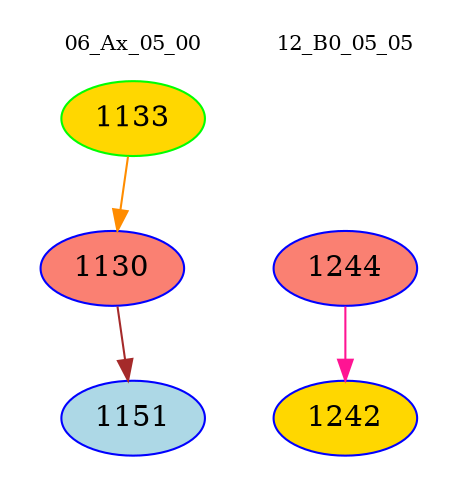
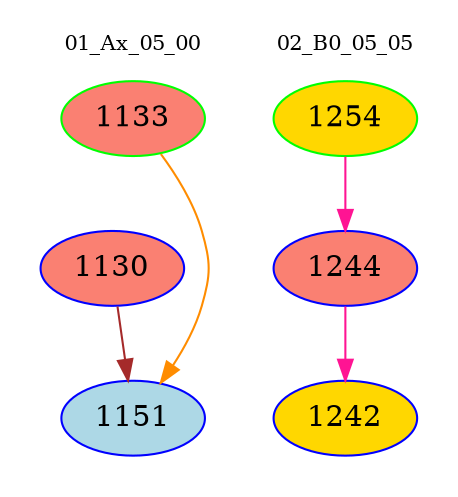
(133, 45) -> (133, 45)
(345, 45) -> (345, 45)
(133, 119) -> (133, 119)
none -> (345, 119)
(124, 183) -> (208, 258)
